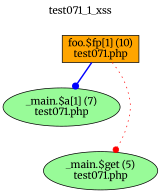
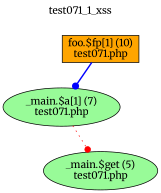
(130, 104) -> (79, 136)
